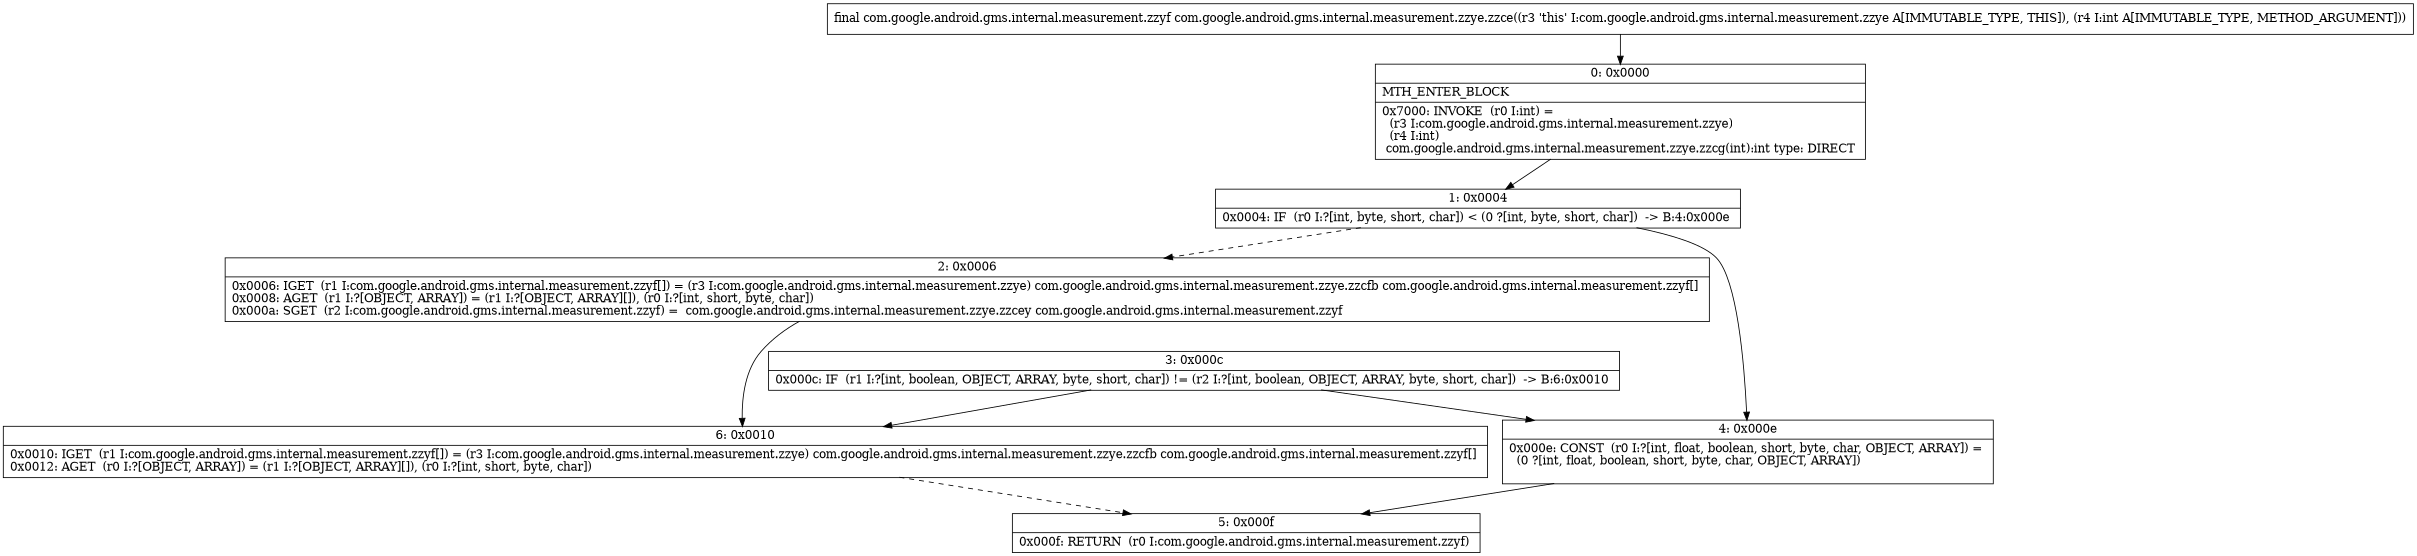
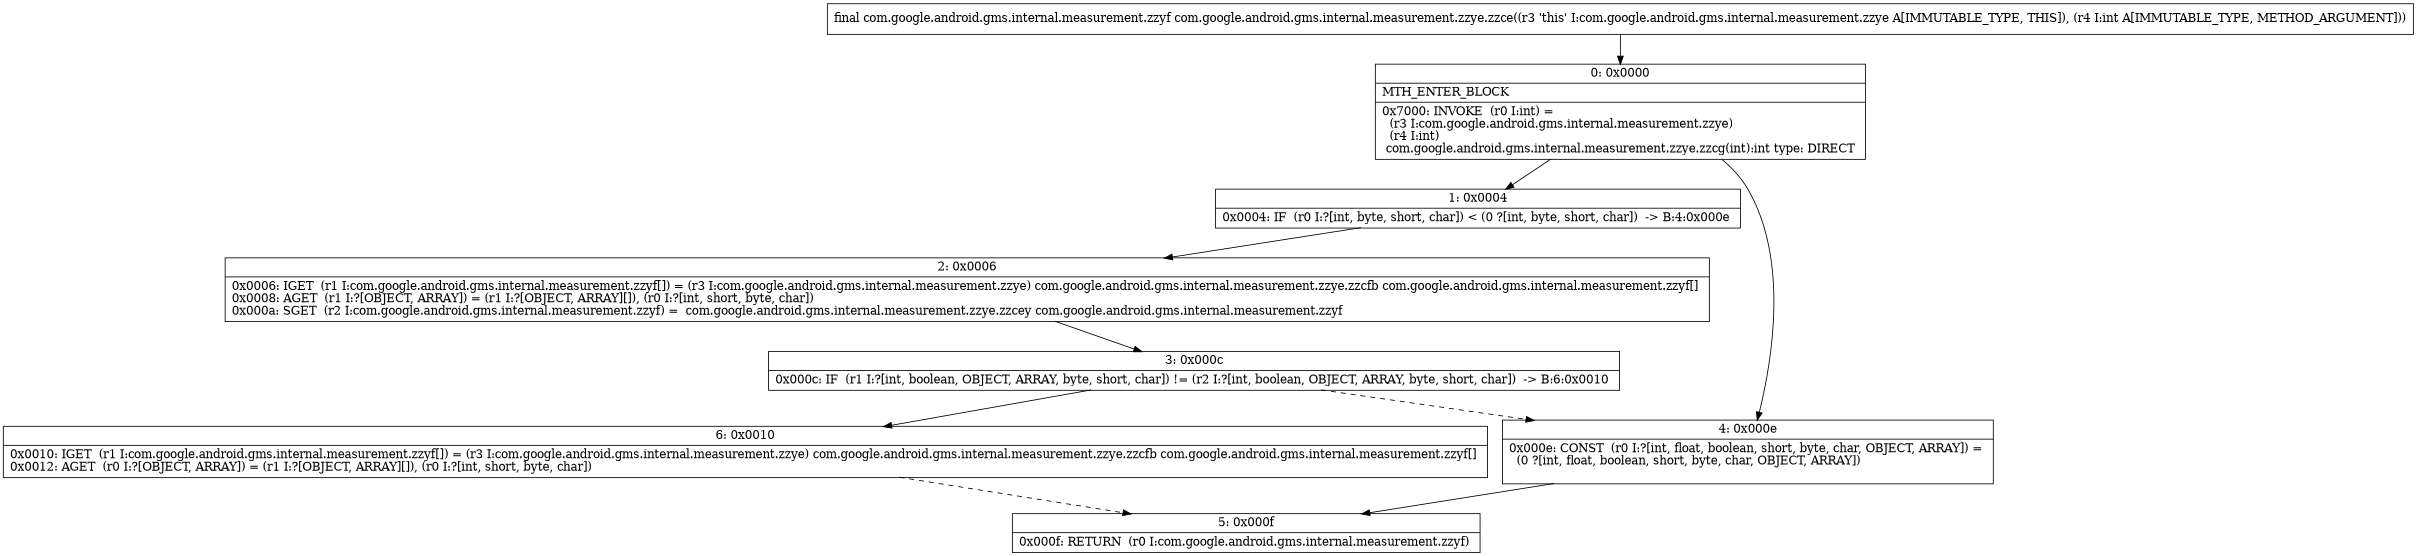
(1267, 242) -> (1267, 242)
(1731, 291) -> (1773, 279)
(755, 360) -> (1094, 335)
(1424, 405) -> (1424, 405)
